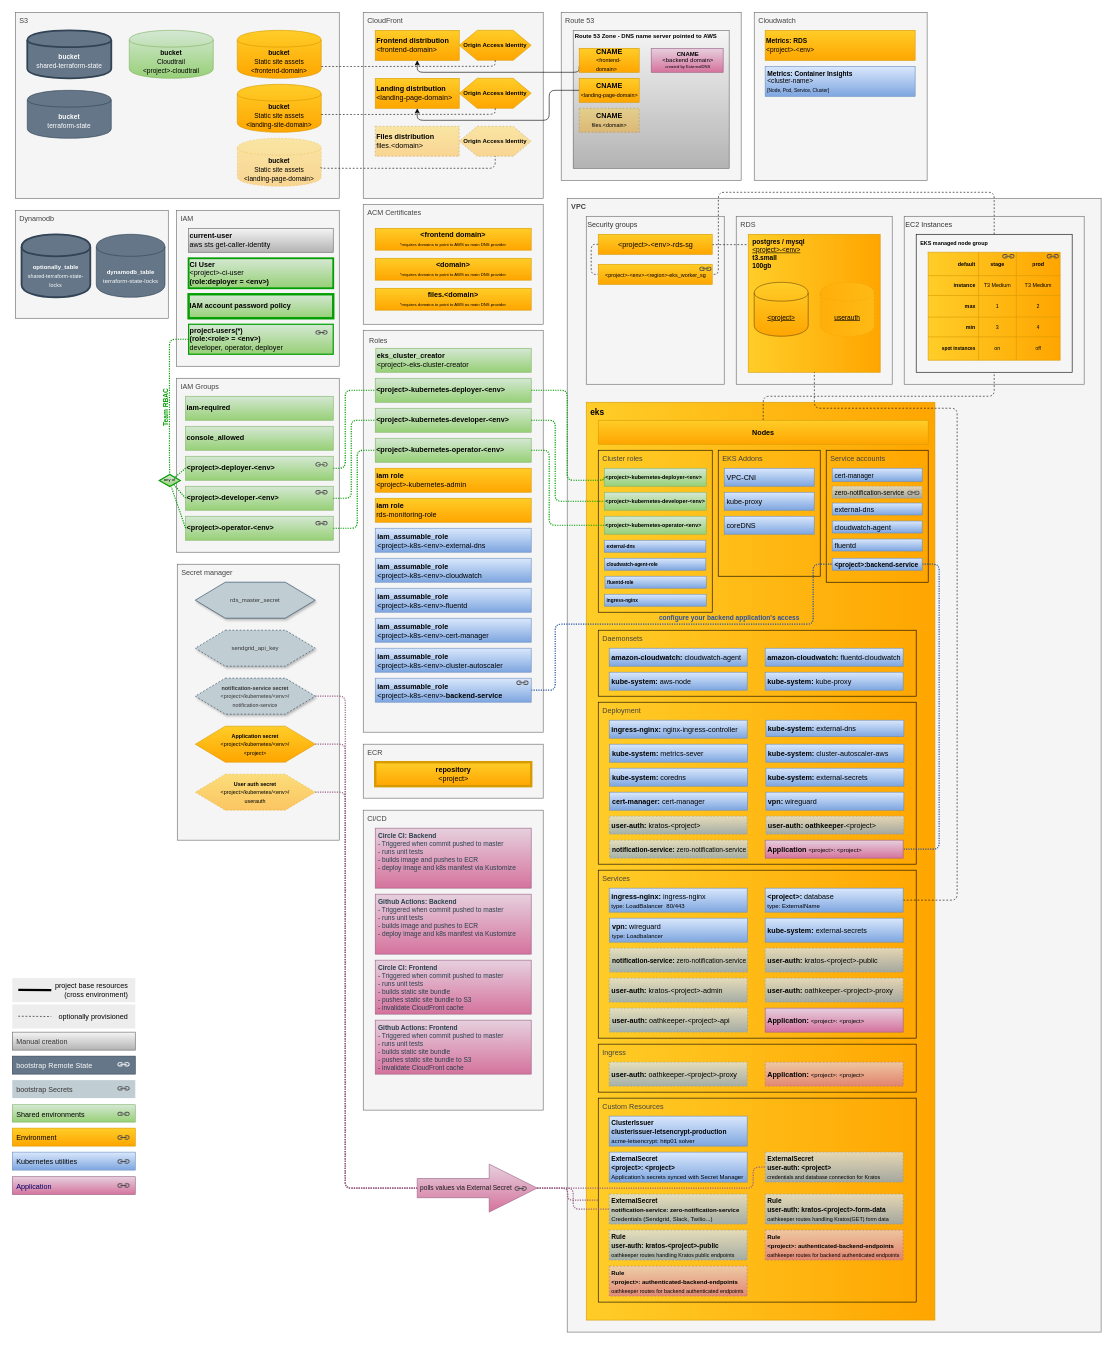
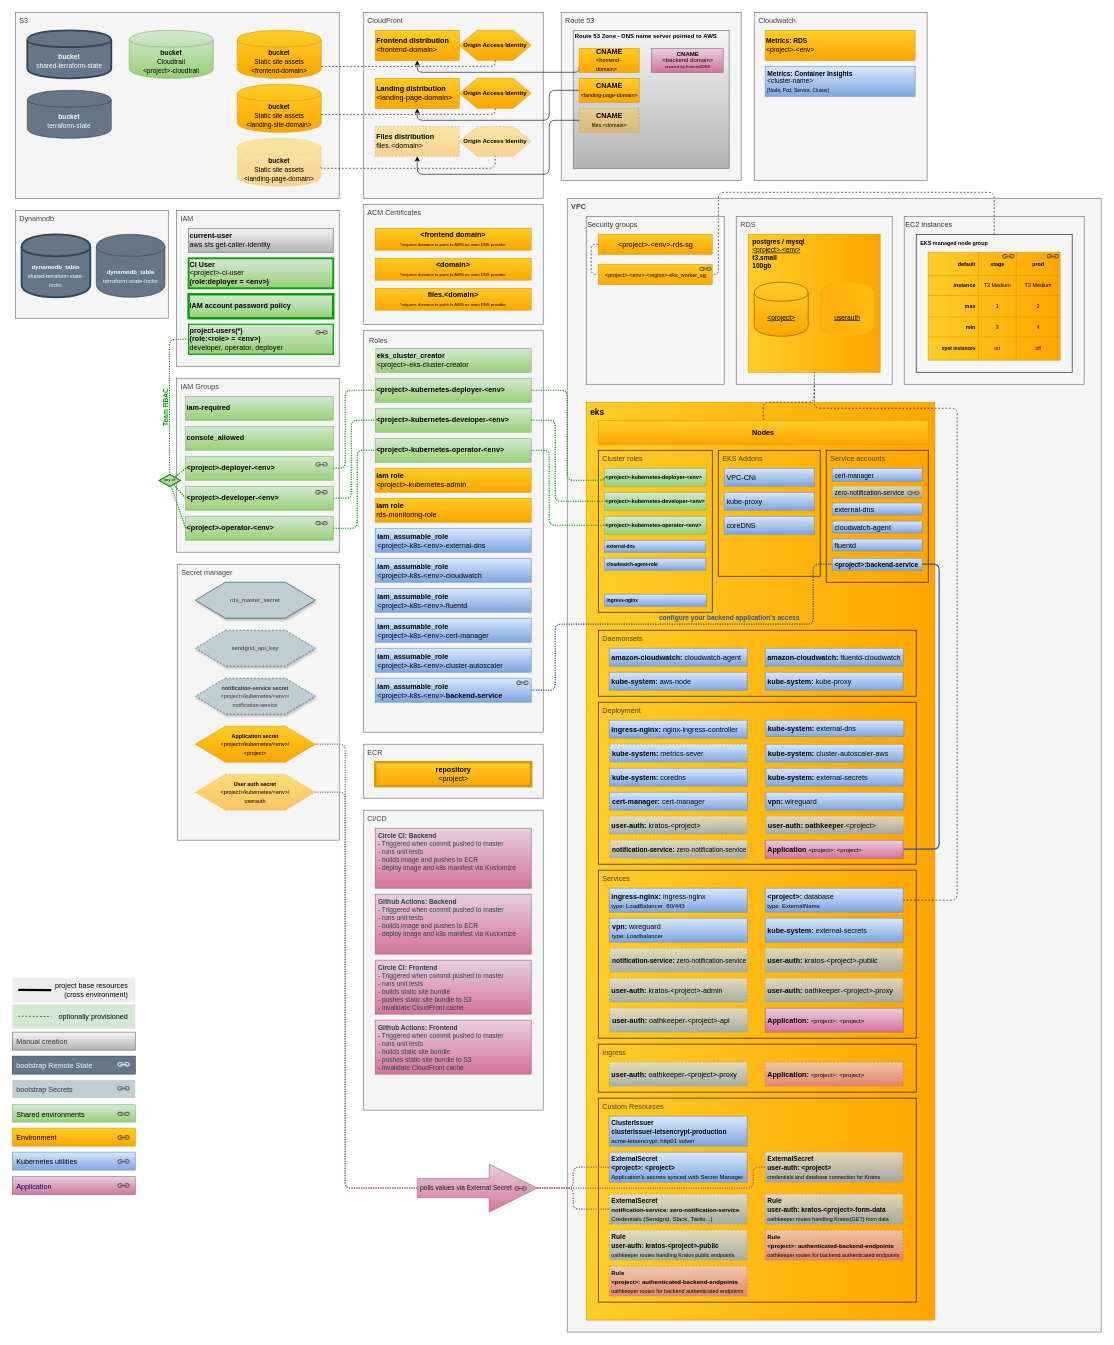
none -> (551, 121)
(730, 245) -> none
(56, 276) -> (56, 276)
(885, 396) -> (786, 402)
(656, 582) -> none
(345, 706) -> none
(939, 716) -> (939, 716)
(679, 753) -> (679, 753)
(74, 1017) -> (74, 1017)
(576, 1200) -> (580, 1167)
